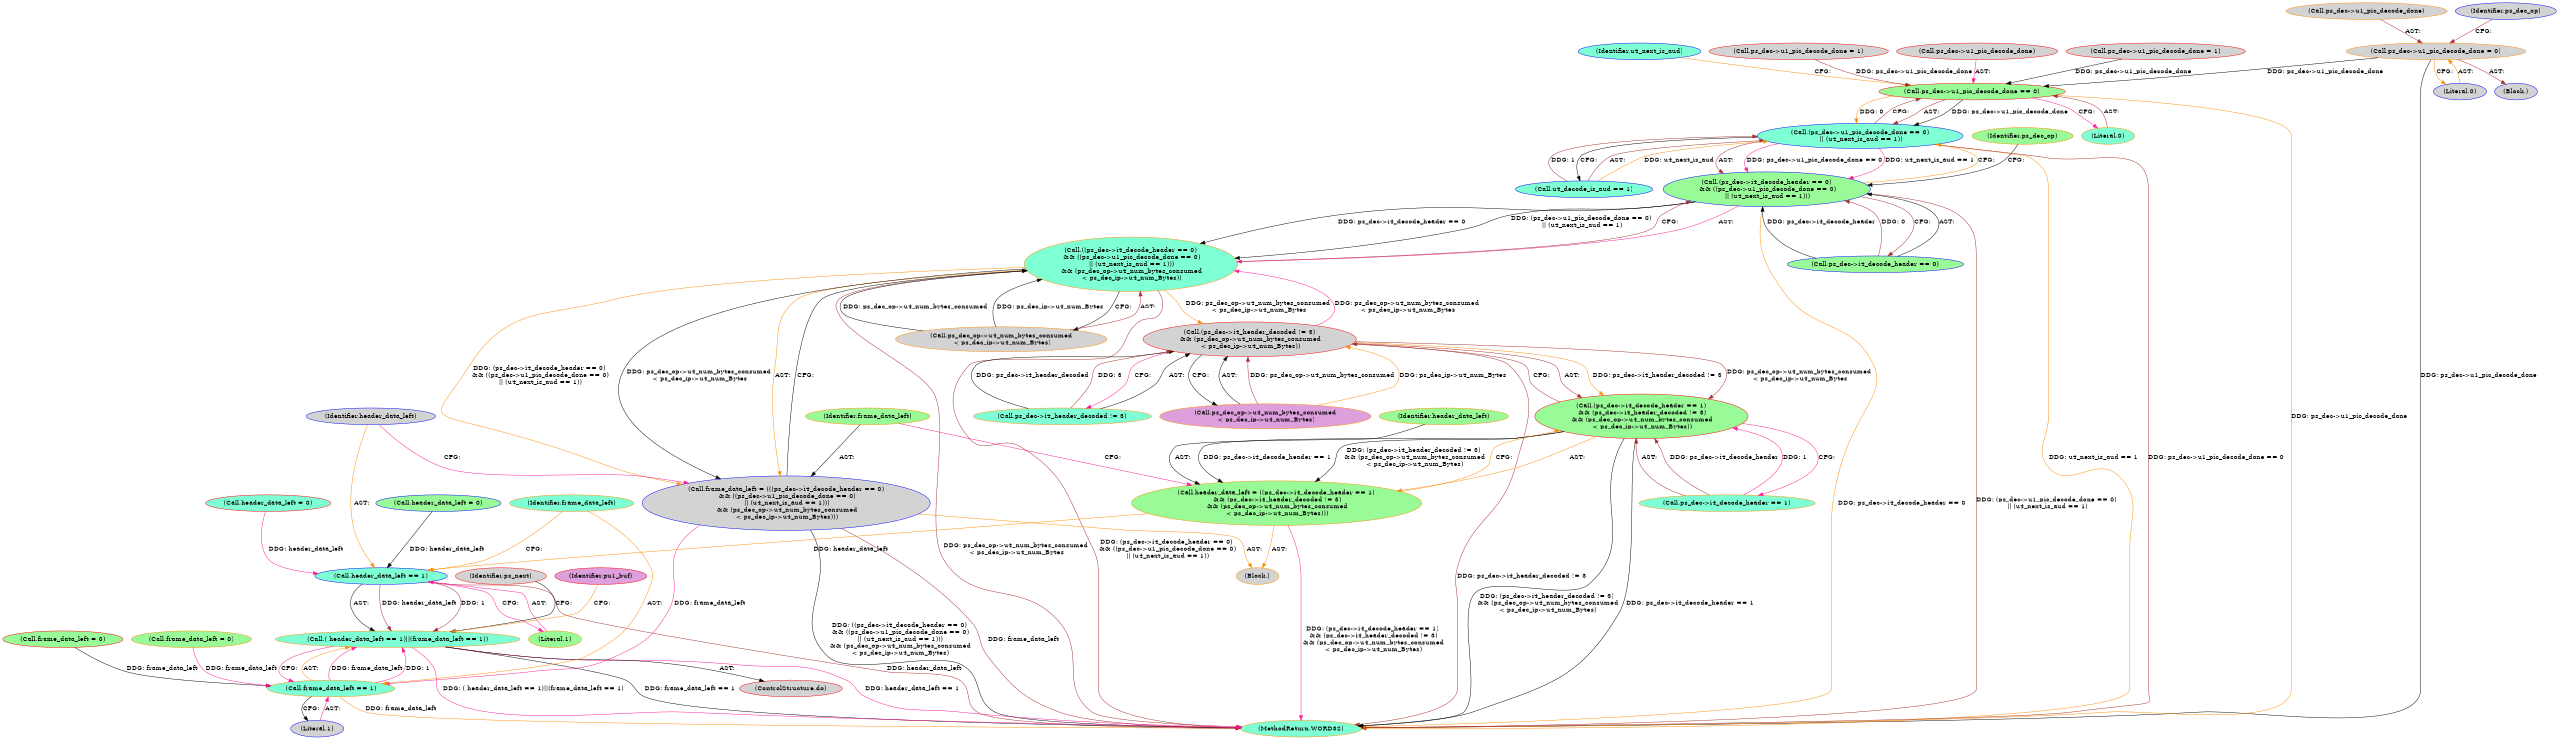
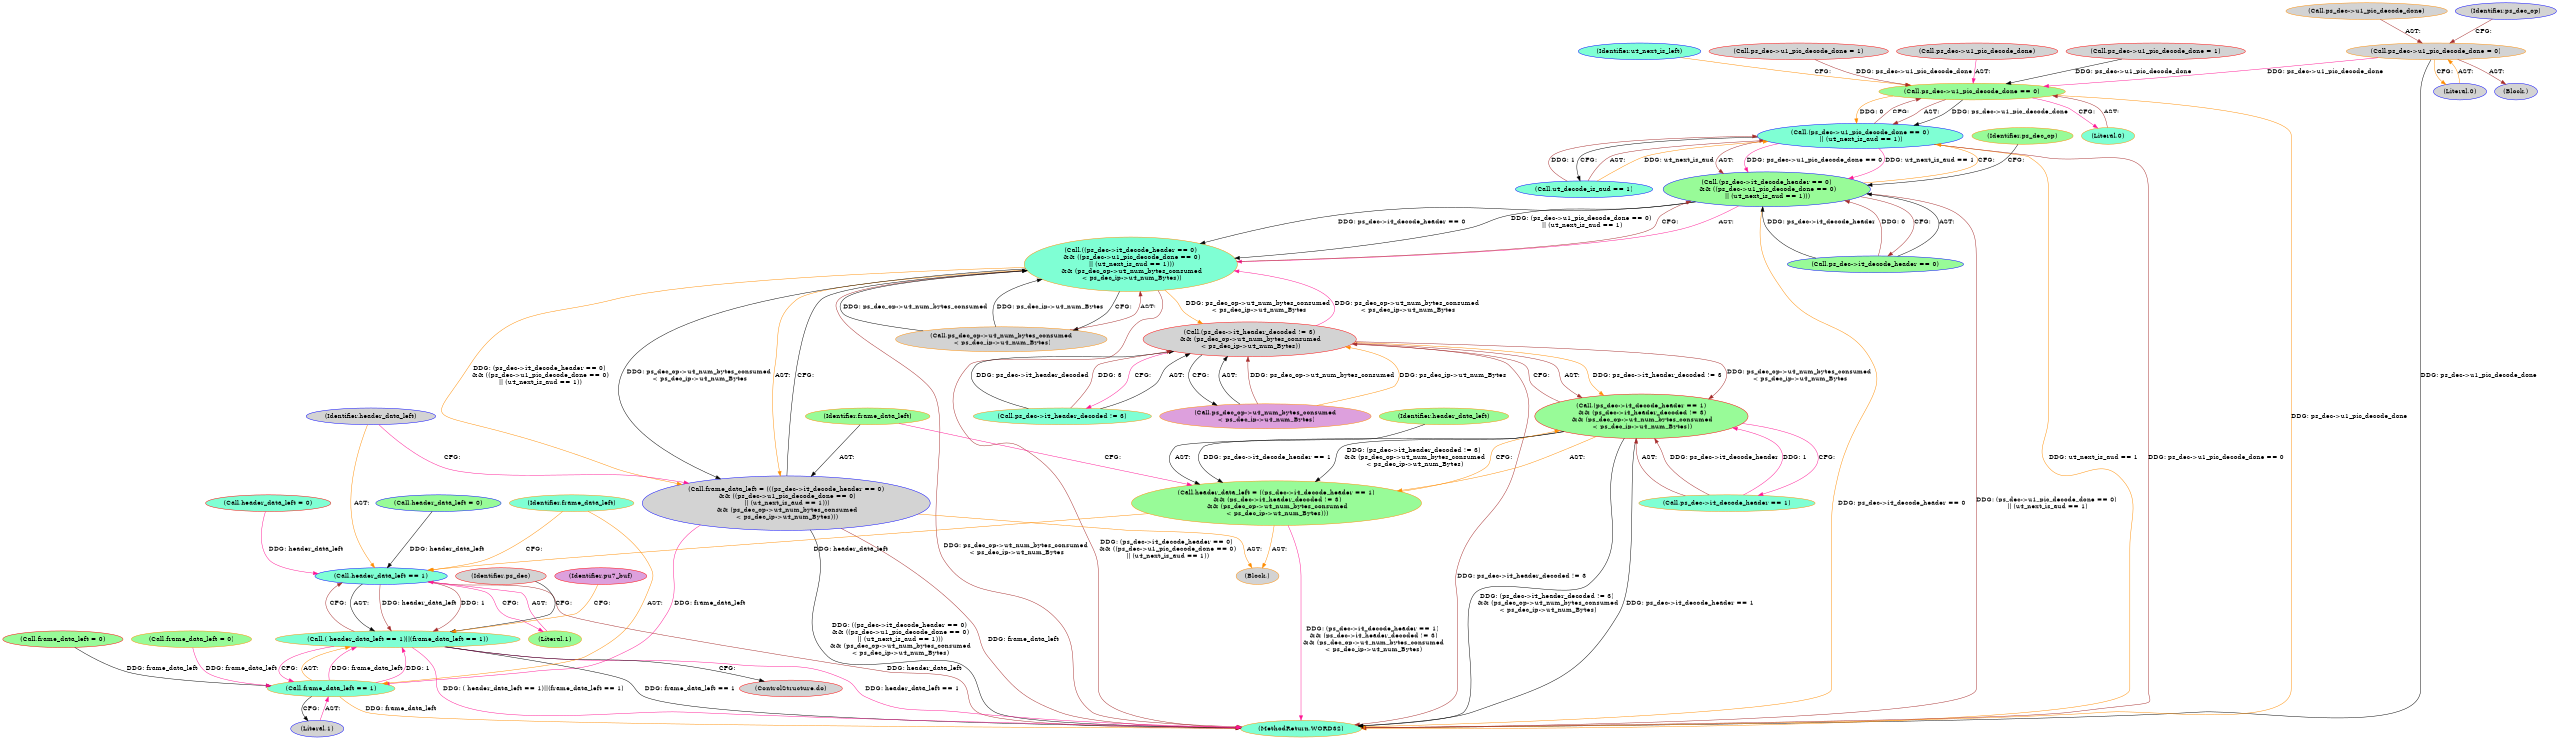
(1640, 51) -> (1640, 51)
(2213, 73) -> (2213, 73)
(1972, 92) -> (1972, 92)
(501, 576) -> (501, 576)
(601, 576) -> (601, 576)
none -> (329, 612)
(728, 668) -> (728, 668)
